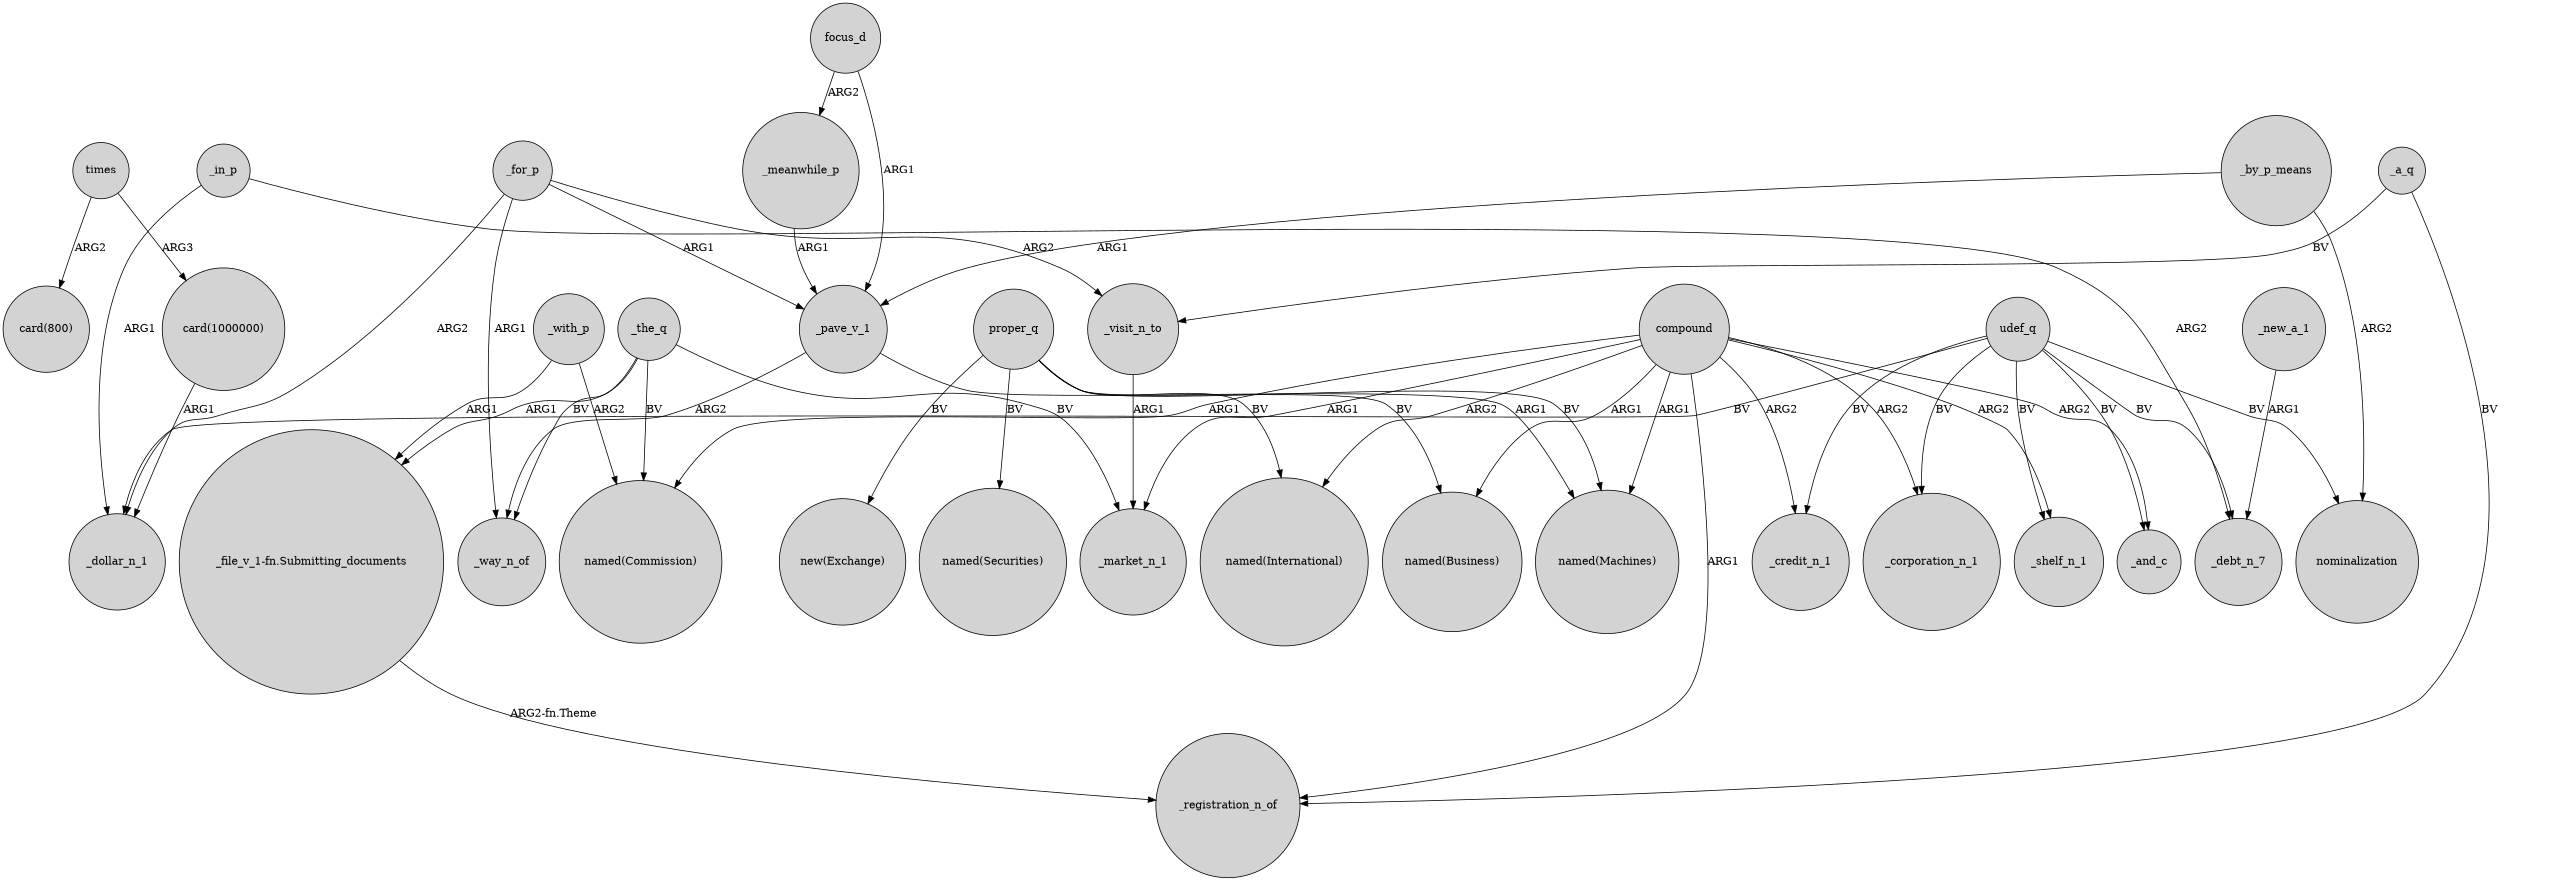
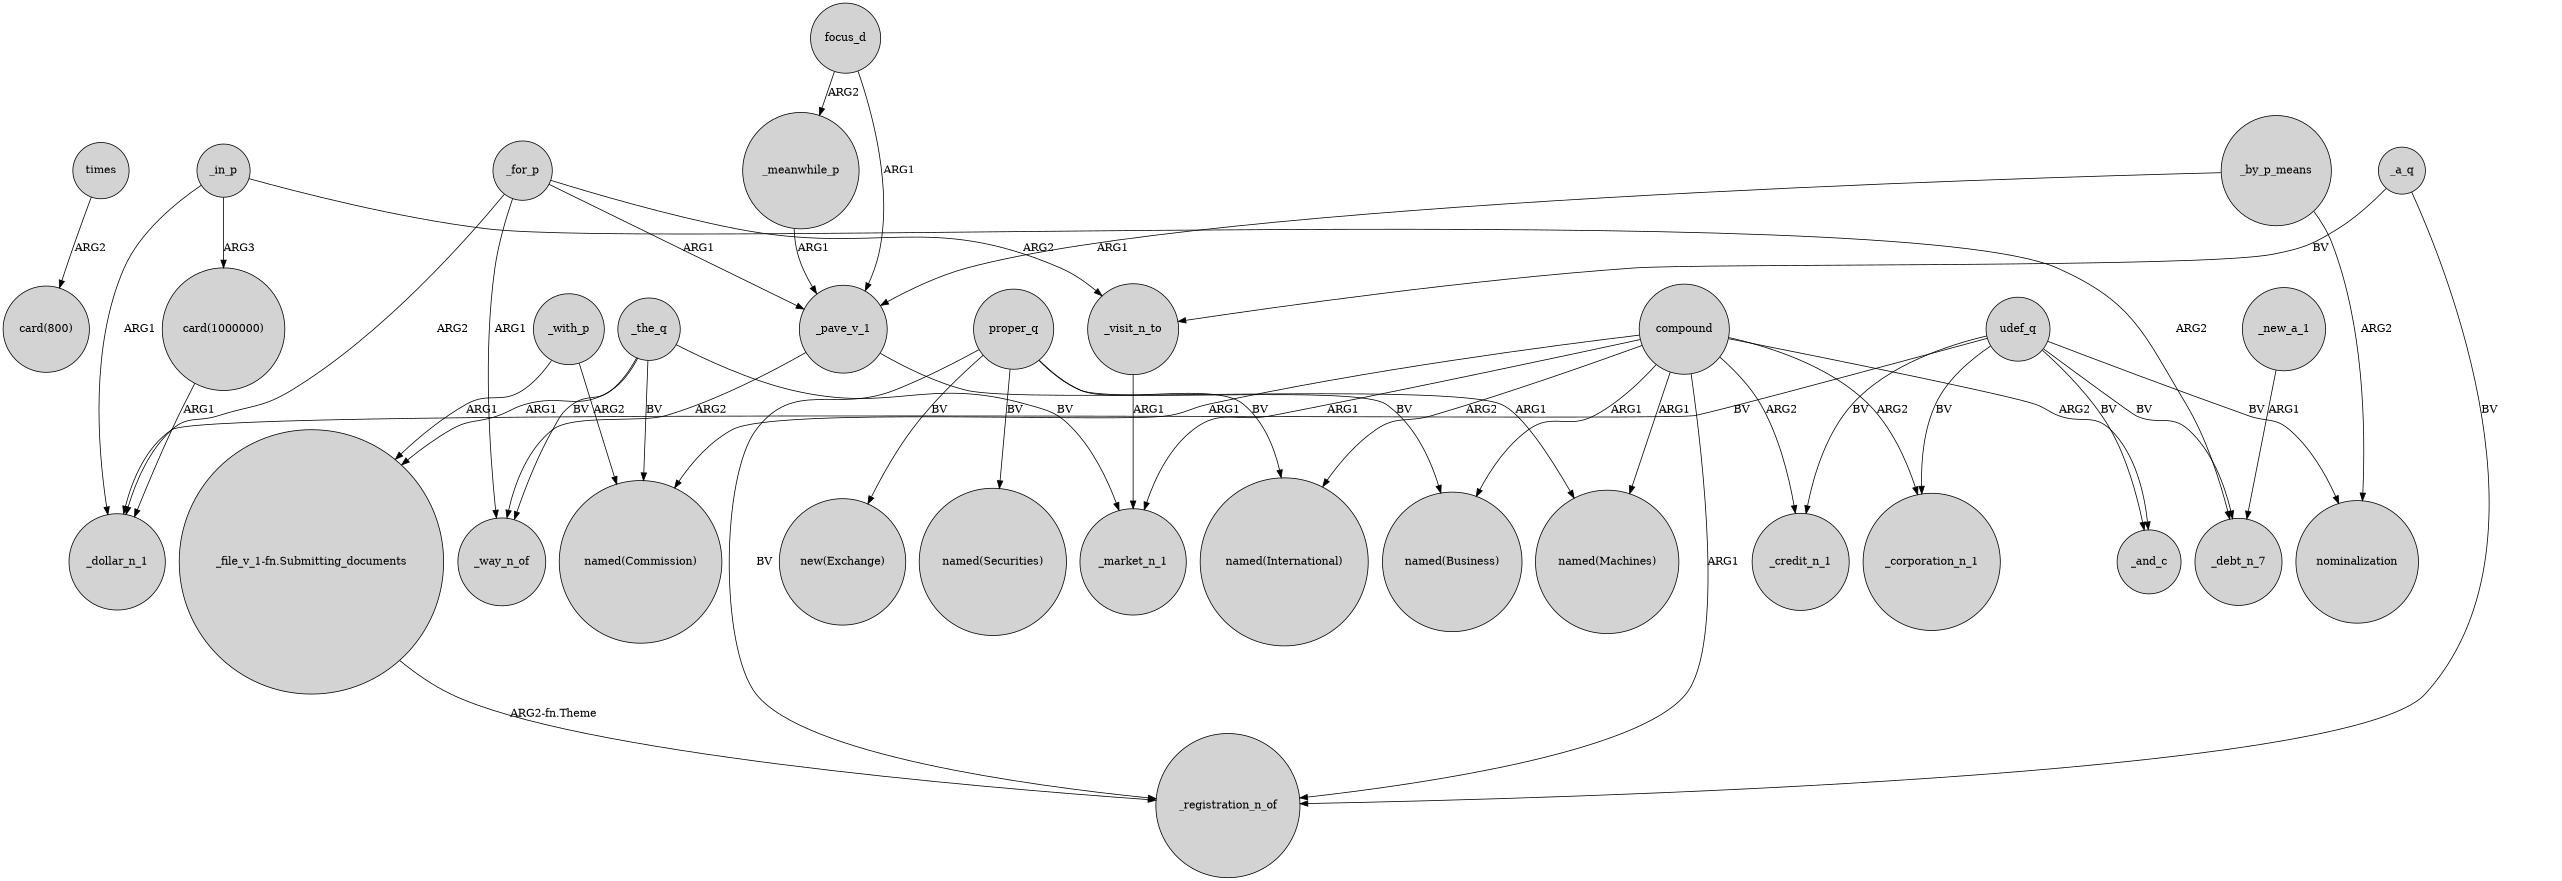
(151, 236) -> (224, 229)
(1431, 391) -> (737, 645)
(2059, 562) -> none
